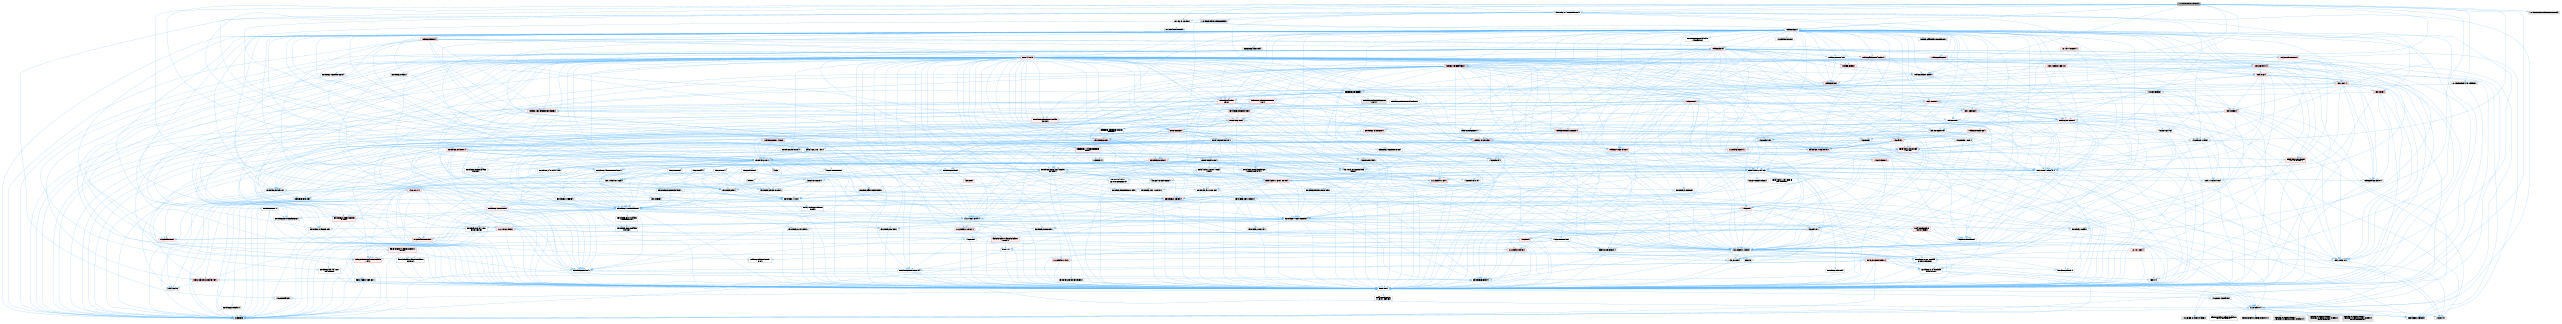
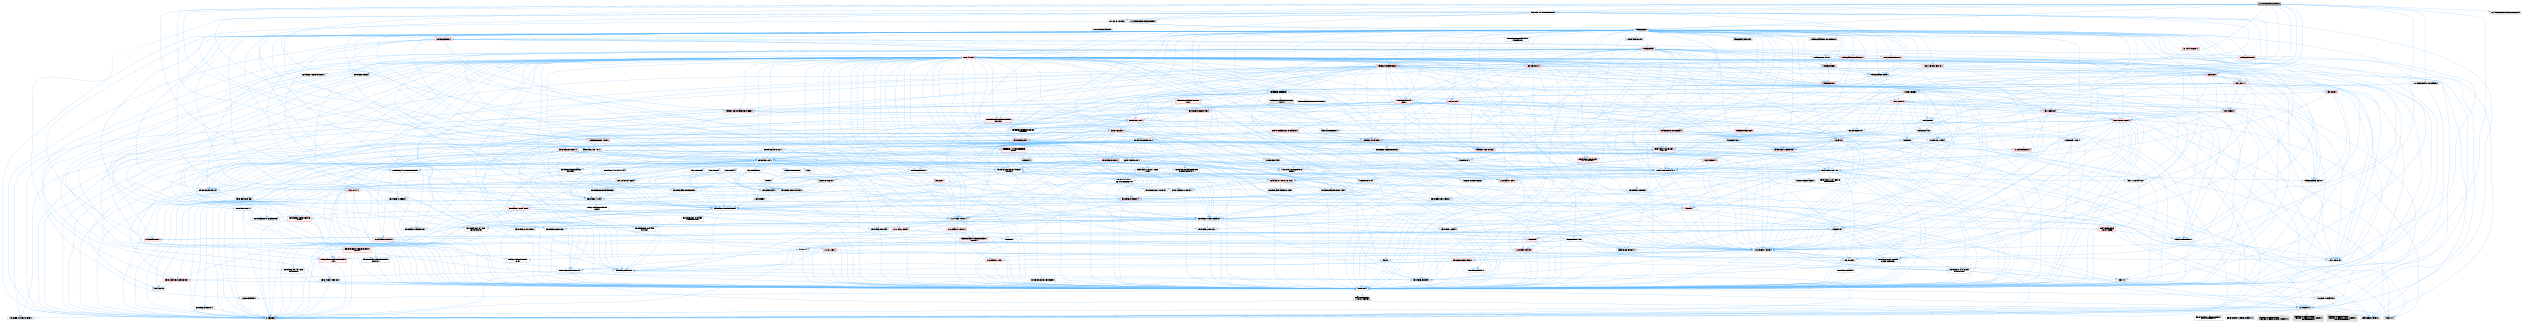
(1226, 69) -> (1484, 73)
(1374, 131) -> (1285, 131)
